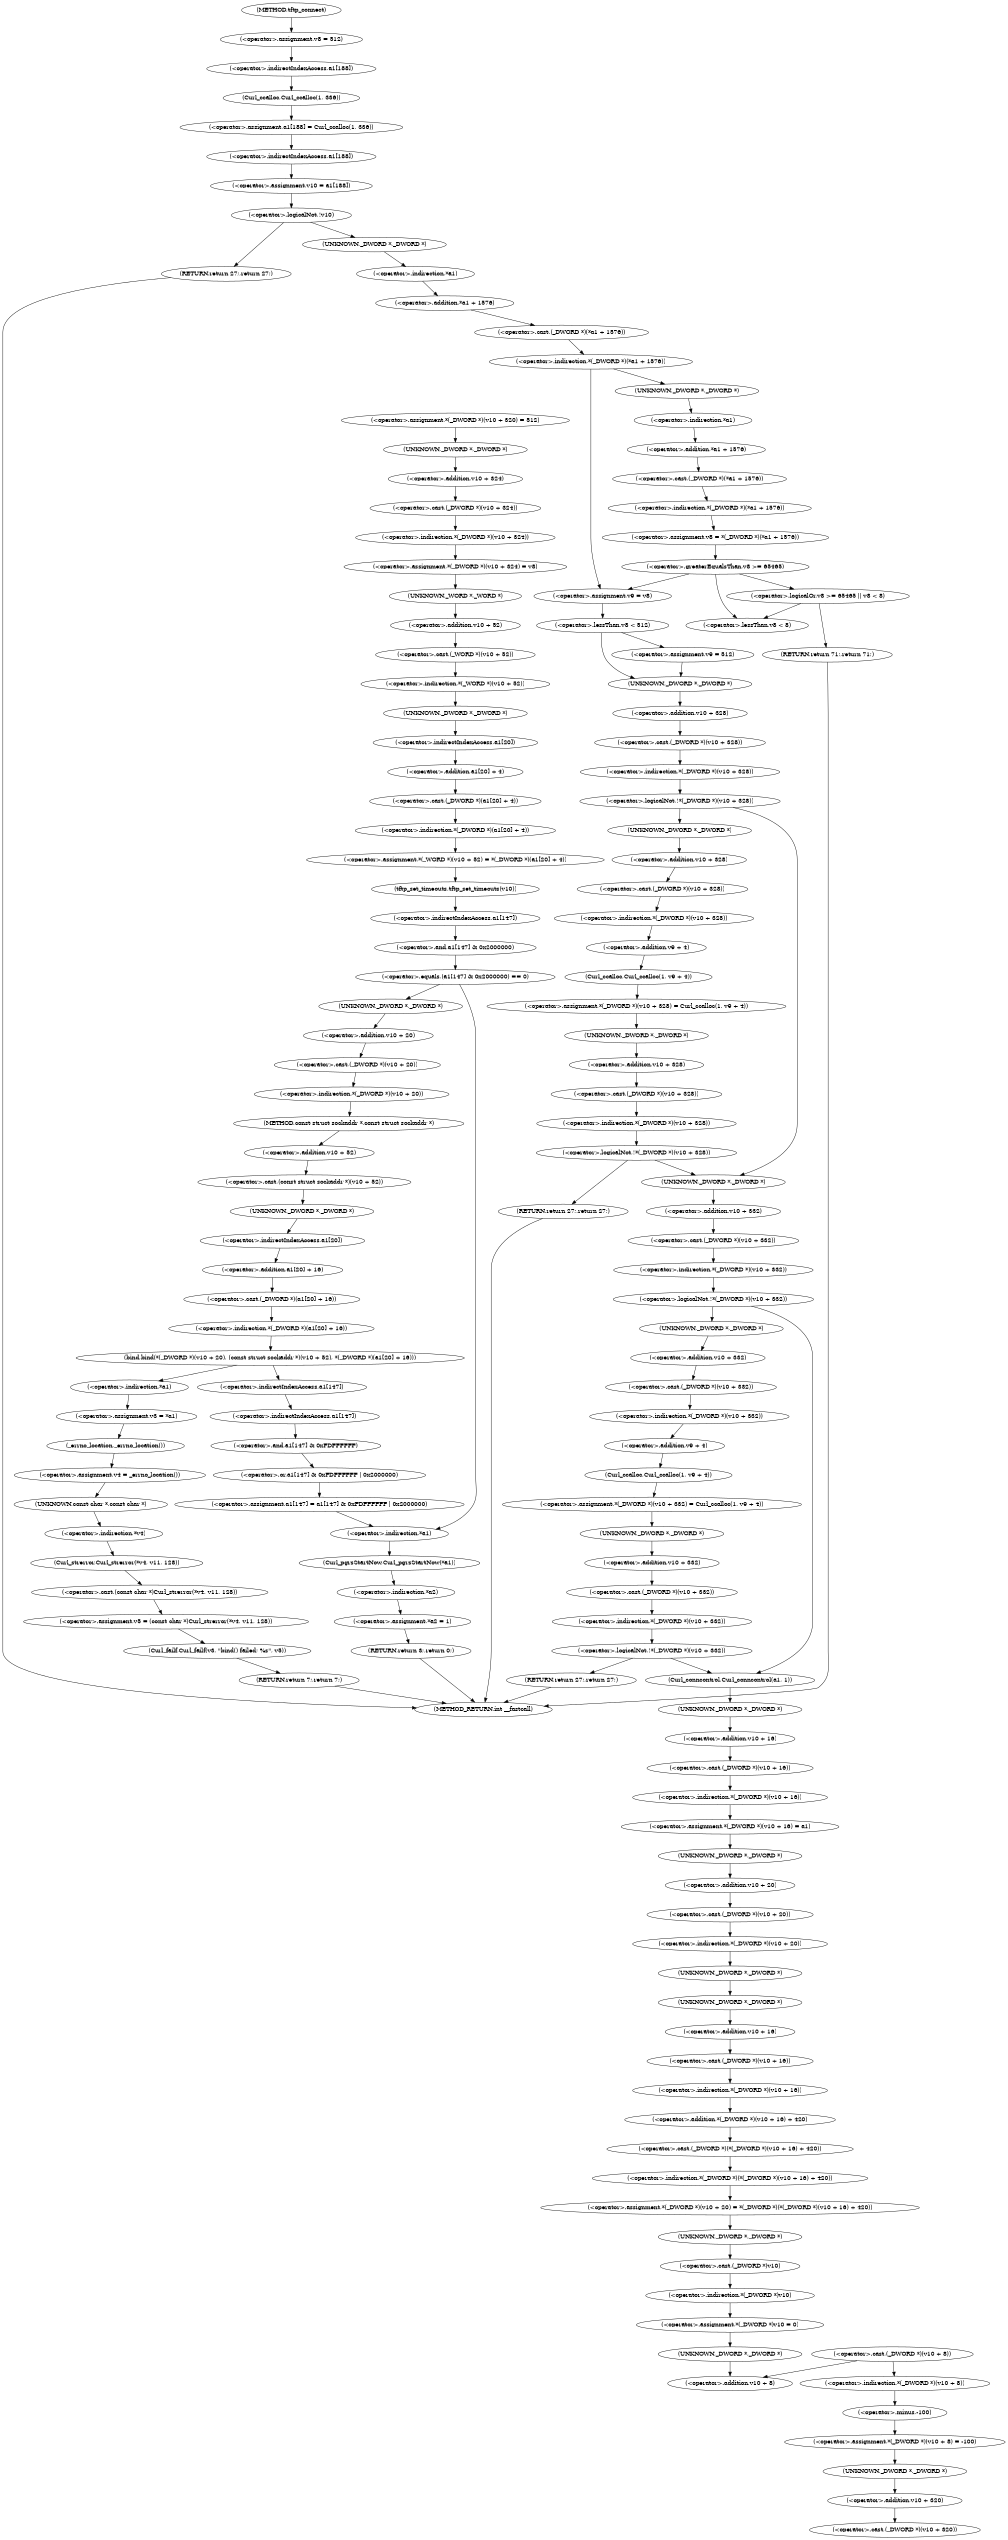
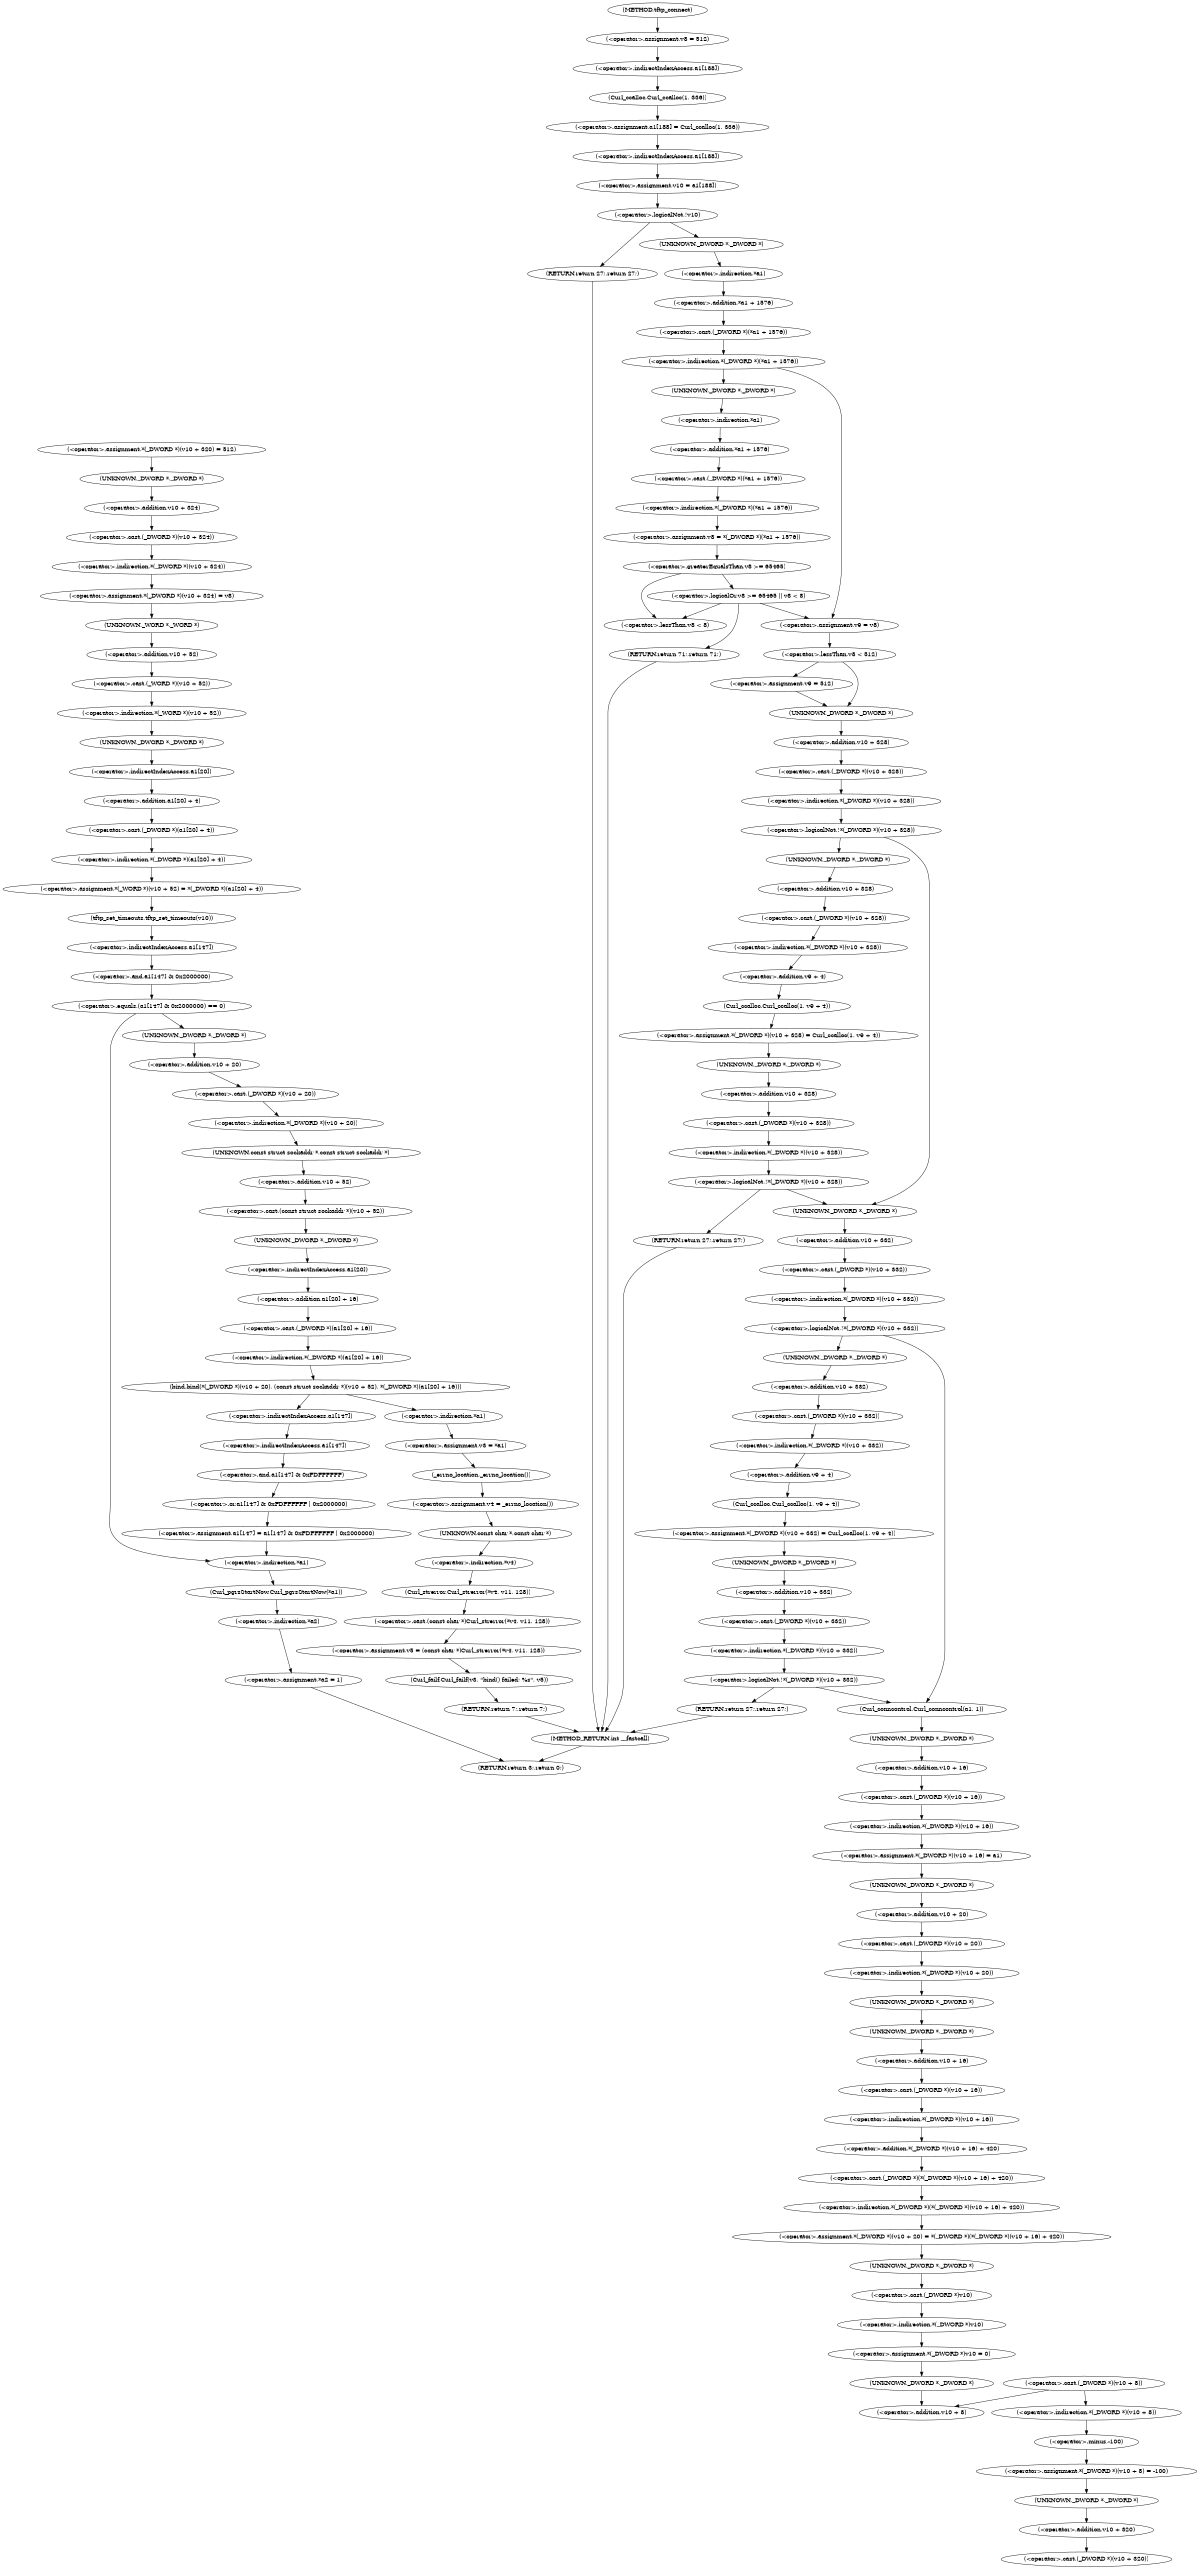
(661, 581) -> (782, 610)
(349, 1124) -> (301, 1153)
(446, 1679) -> (562, 1753)
